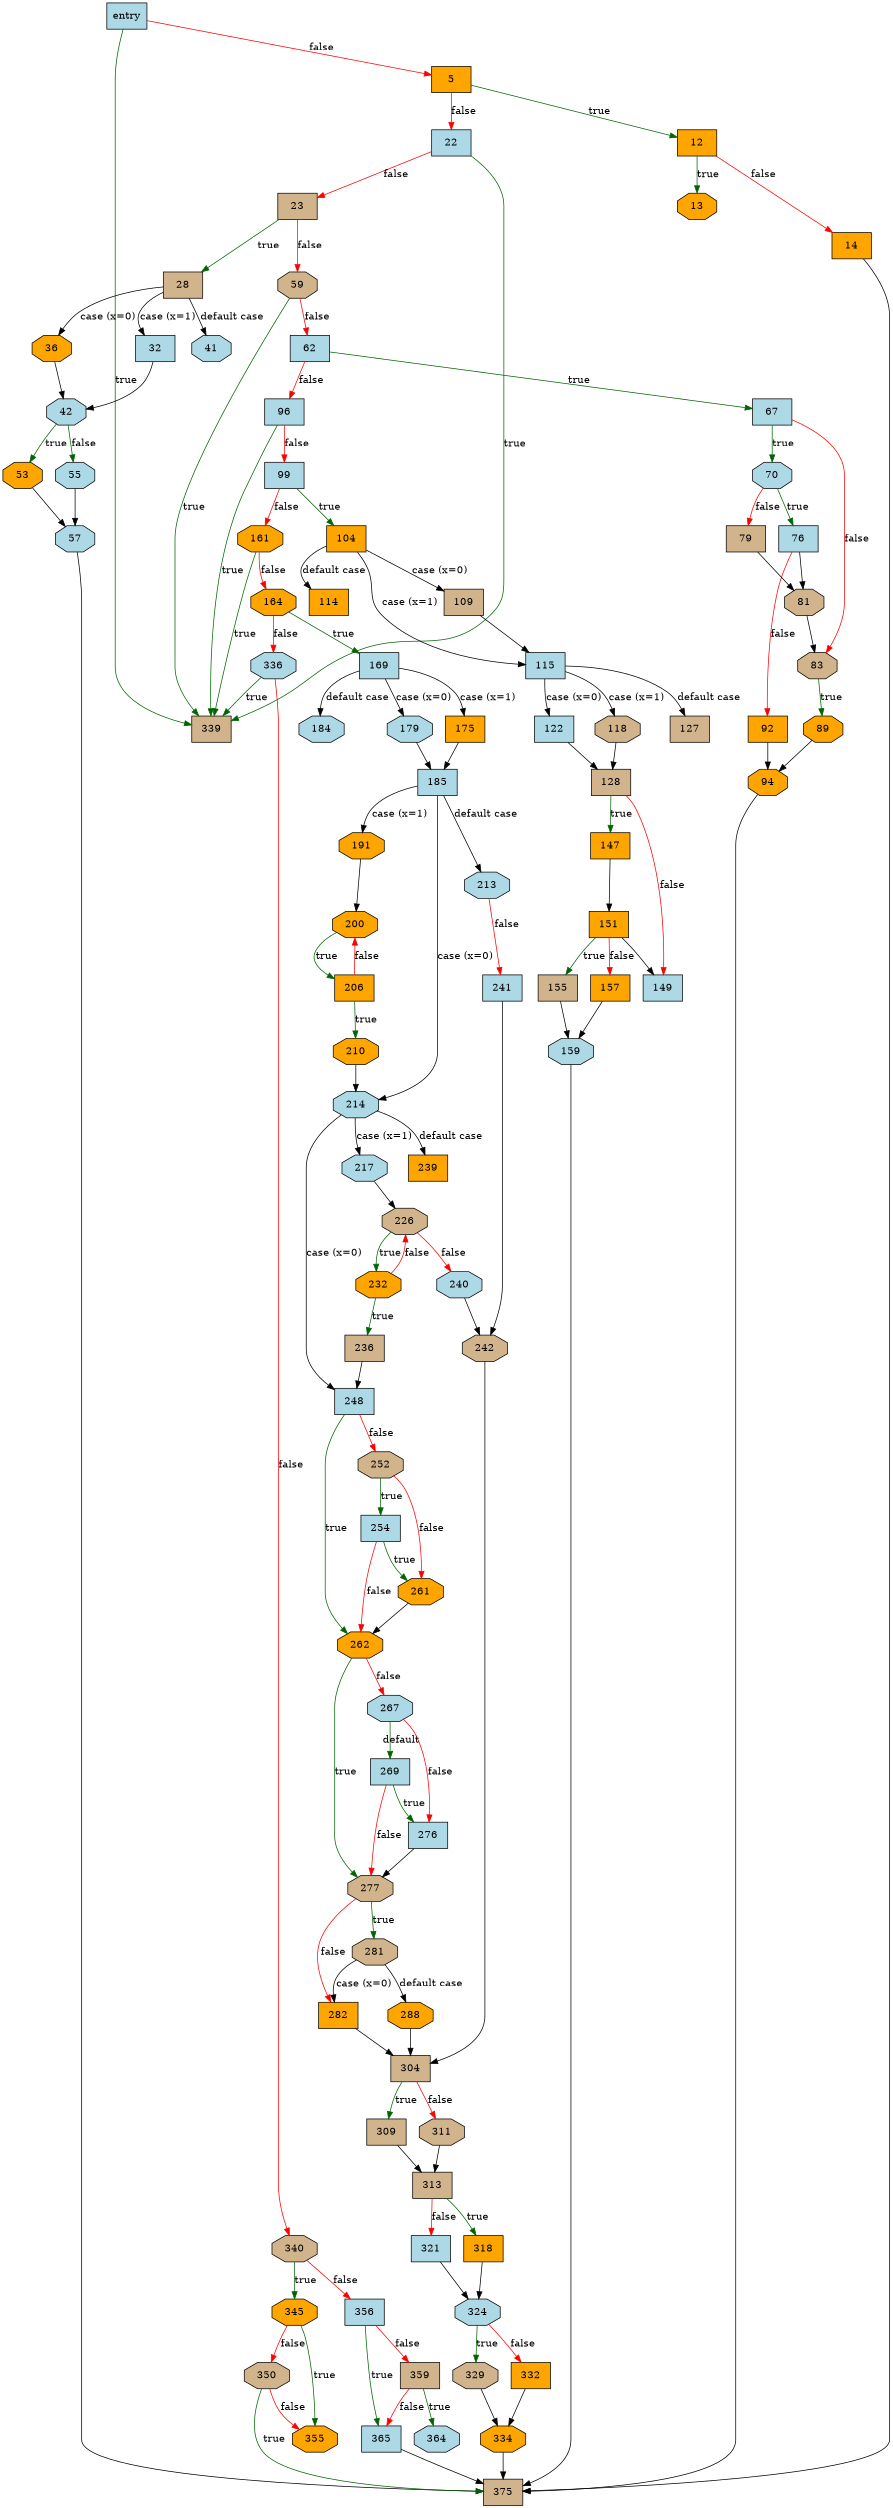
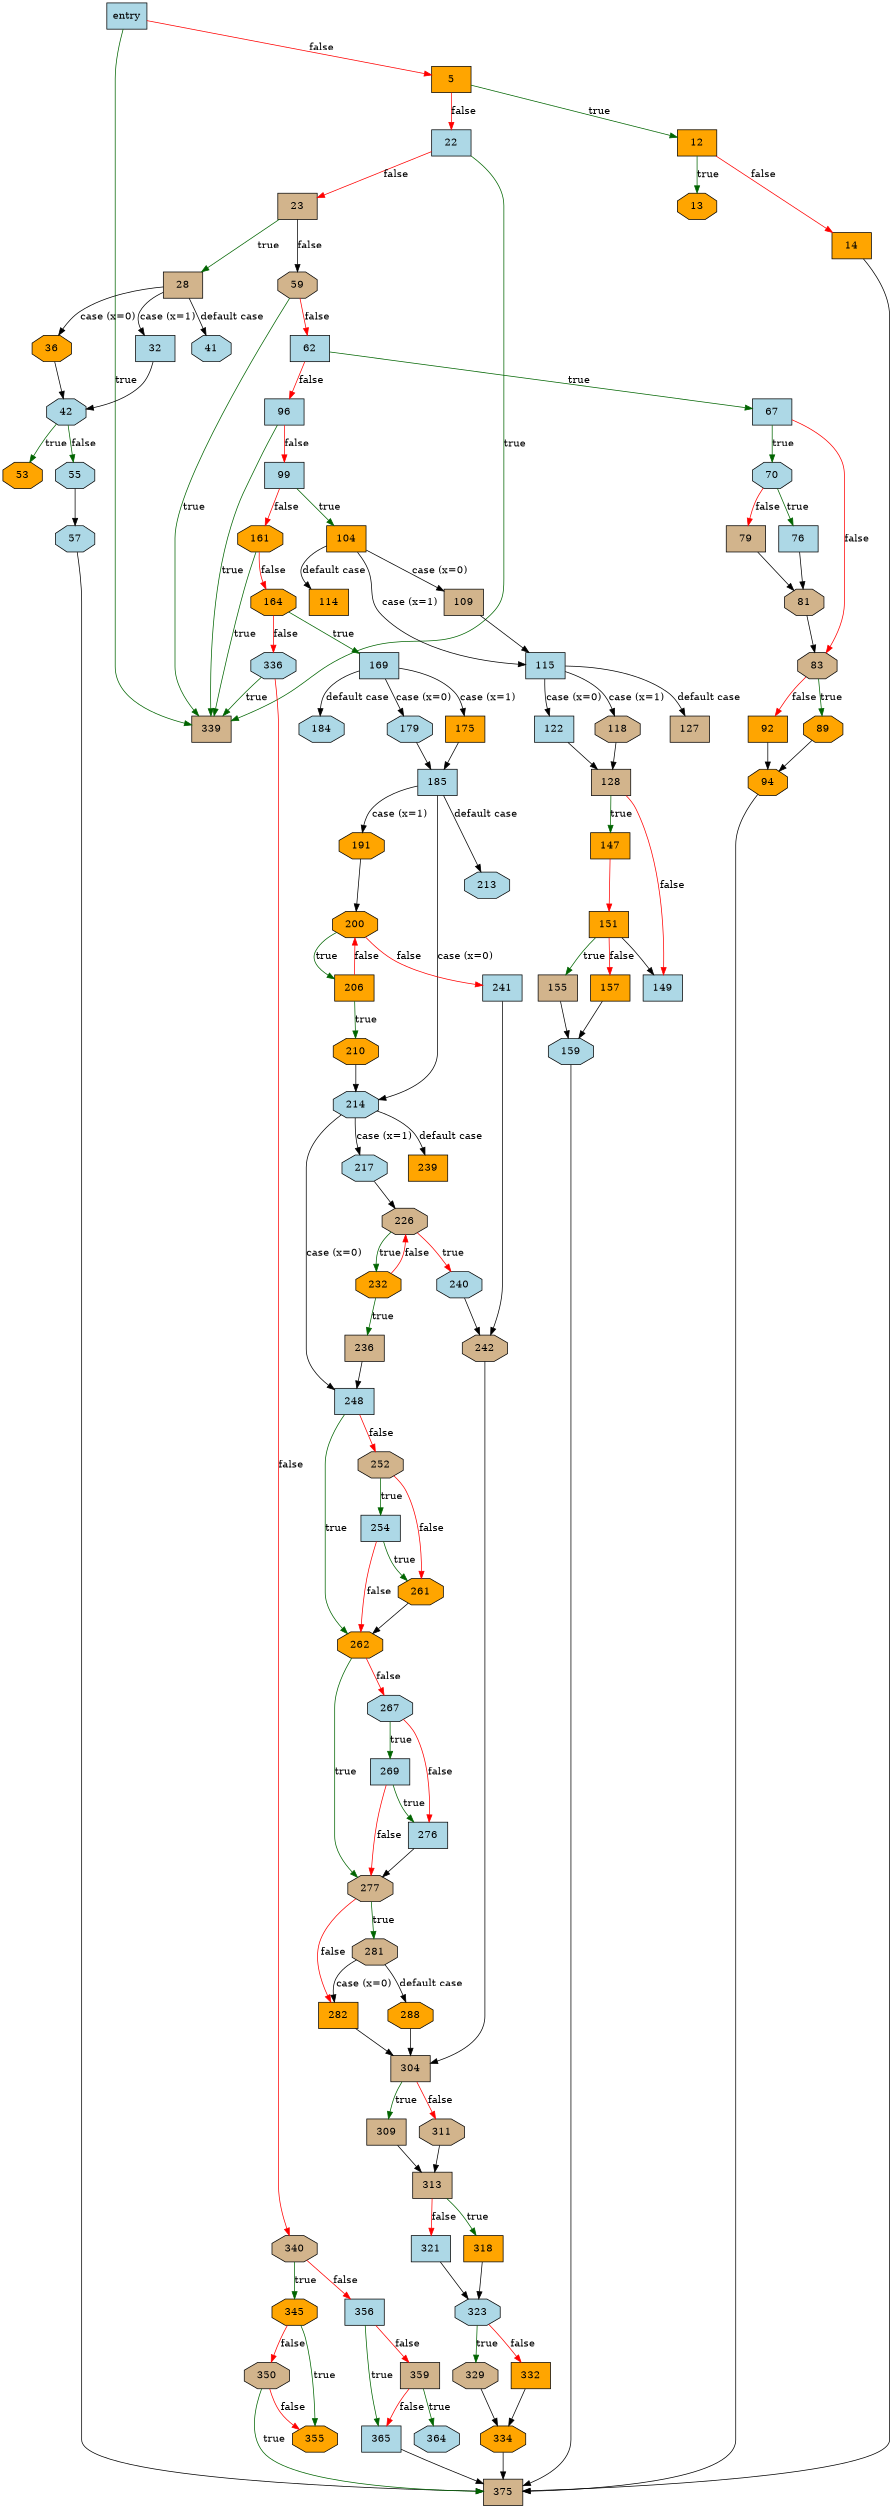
(298, 242) -> (298, 242)
(46, 504) -> none
(771, 629) -> (792, 692)
(610, 881) -> (610, 881)
(494, 933) -> (416, 970)
(454, 1253) -> (454, 1253)
(401, 1740) -> (401, 1740)
(478, 2312) -> (478, 2312)
